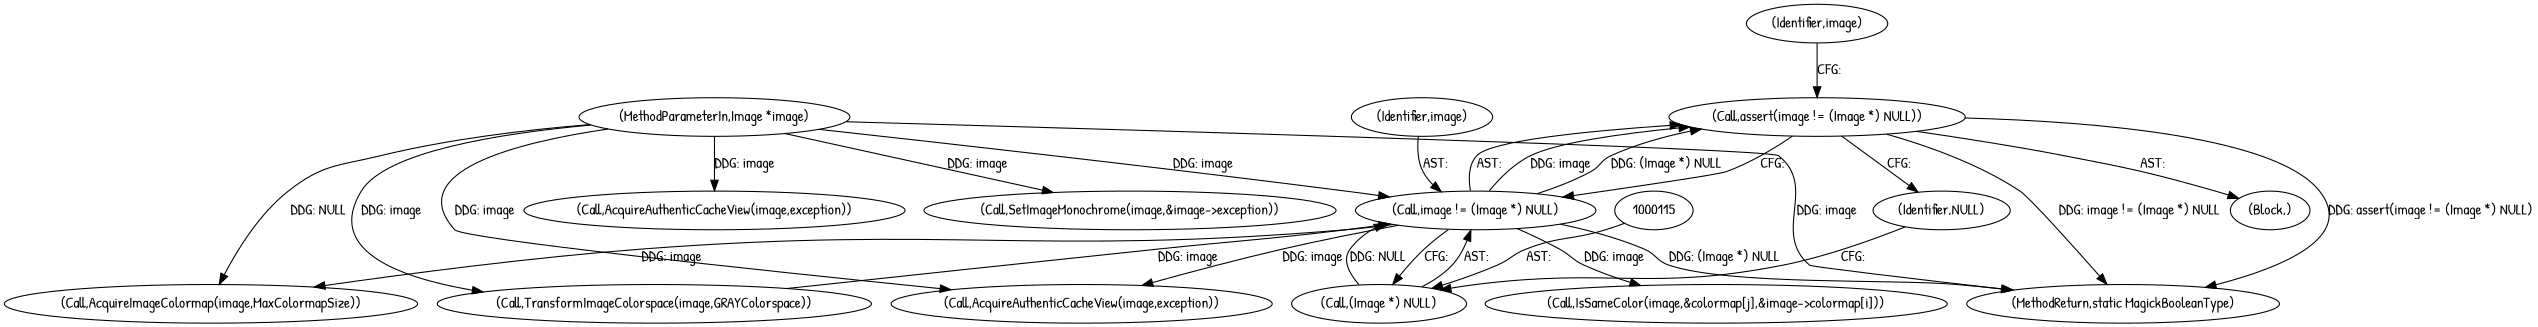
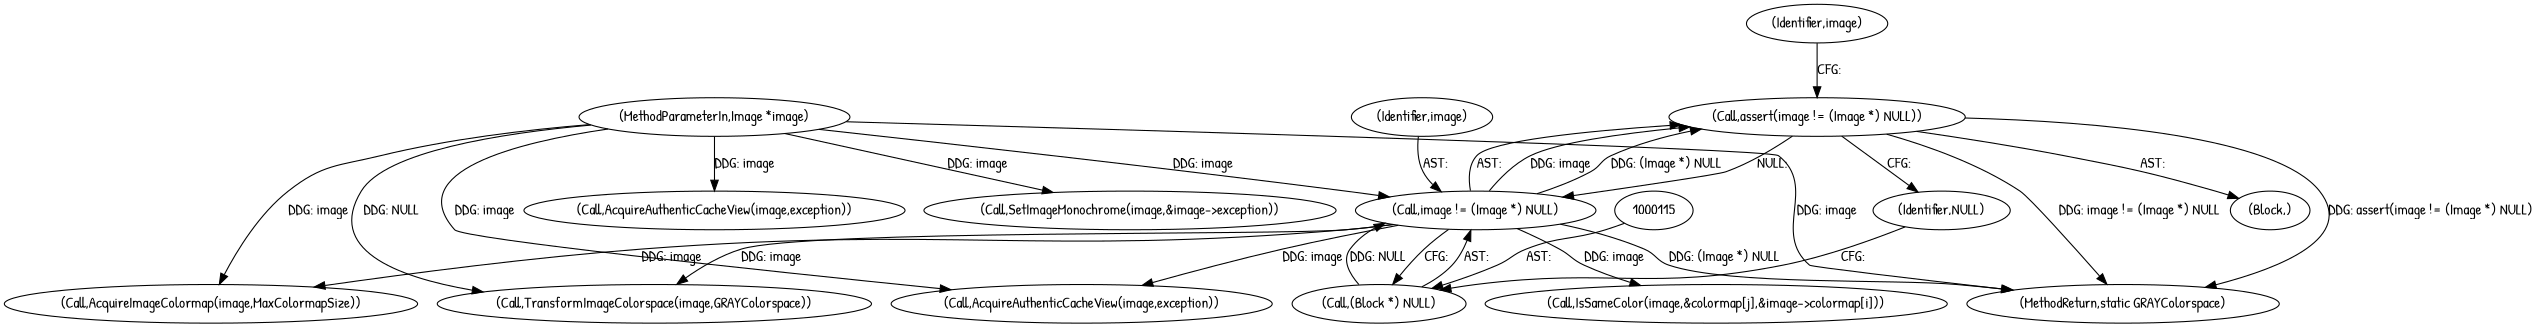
(1774, 164) -> (1774, 164)
(318, 210) -> (318, 210)
(391, 210) -> (391, 210)
(1083, 257) -> (1053, 234)
(1379, 304) -> (1379, 304)
(2123, 304) -> (2123, 304)
